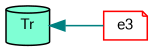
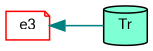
(84, 26) -> (84, 26)
